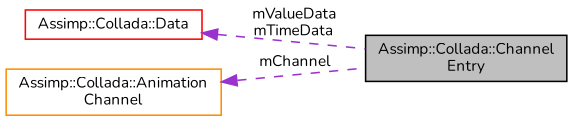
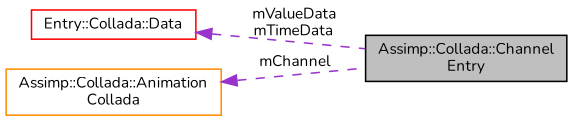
(114, 25) -> (114, 25)
(114, 92) -> (114, 92)
